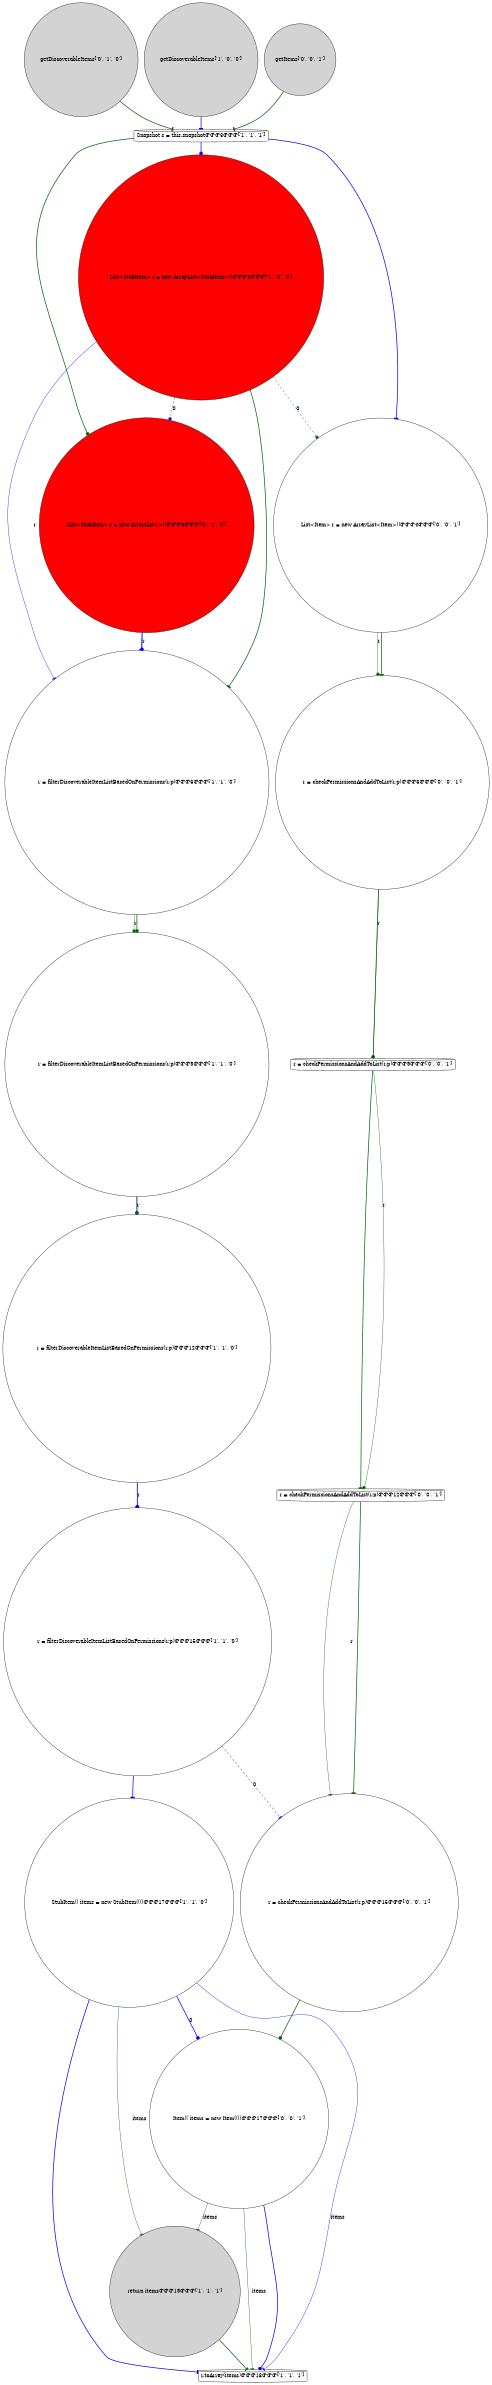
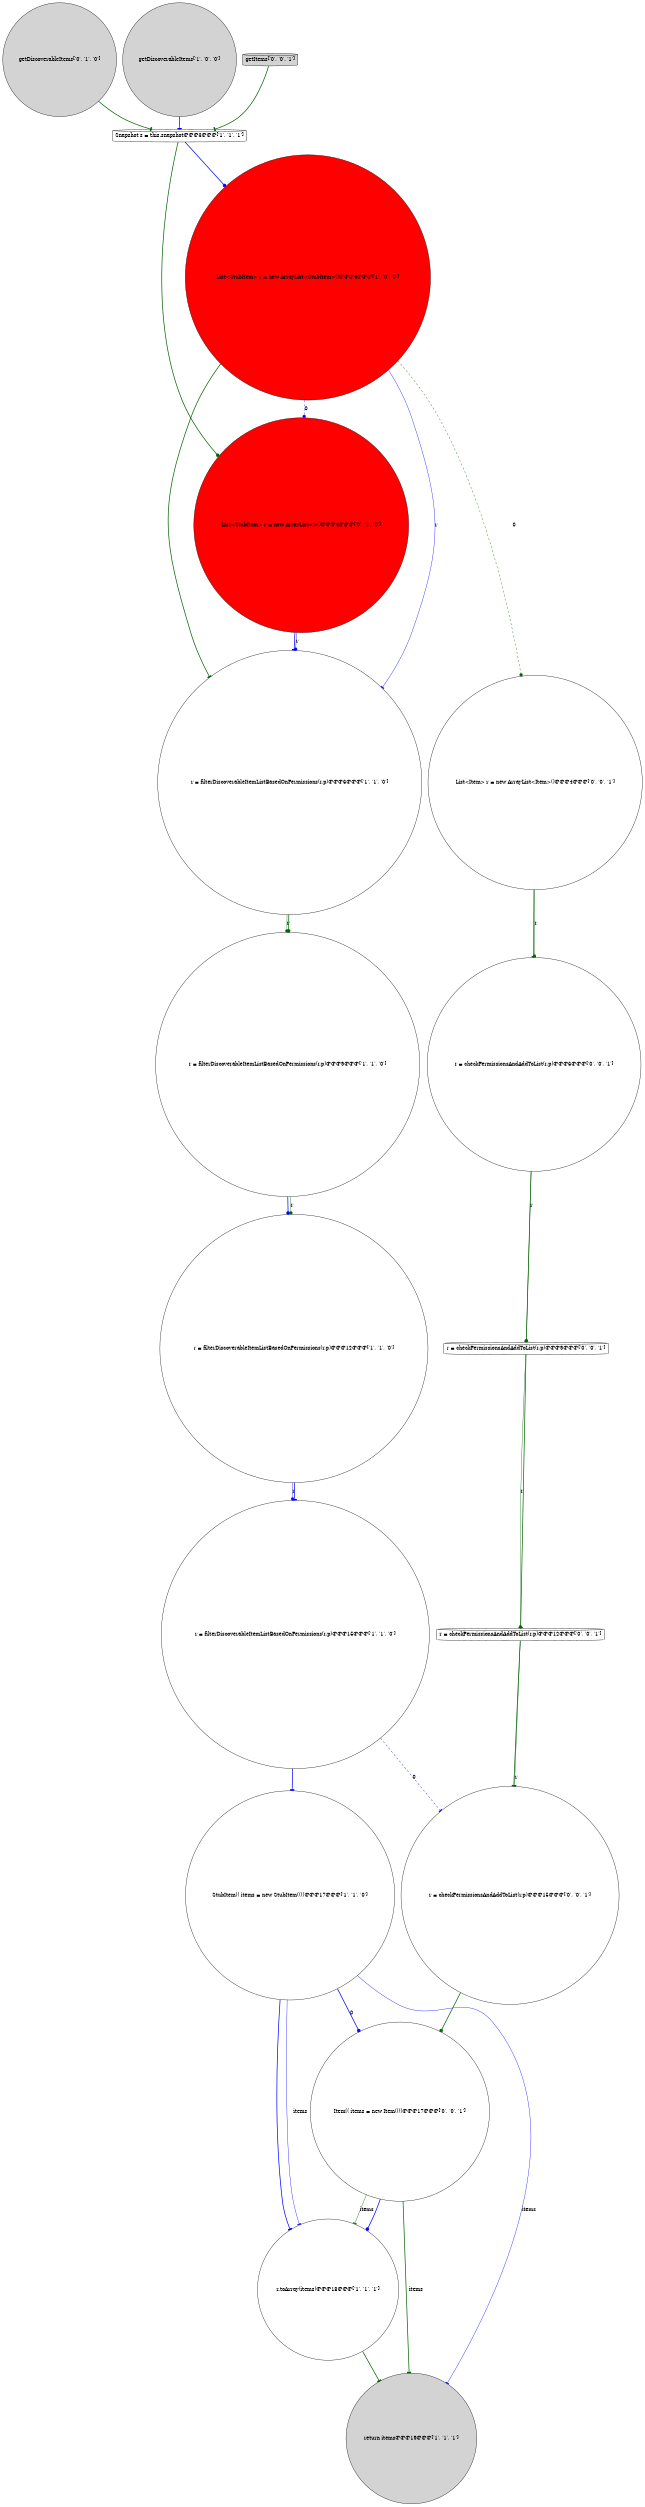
(300, 60) -> (270, 60)
(381, 248) -> none
(119, 2121) -> (530, 2131)
(203, 2216) -> (406, 2286)
(233, 2354) -> (371, 2366)
(253, 2376) -> (328, 2290)
